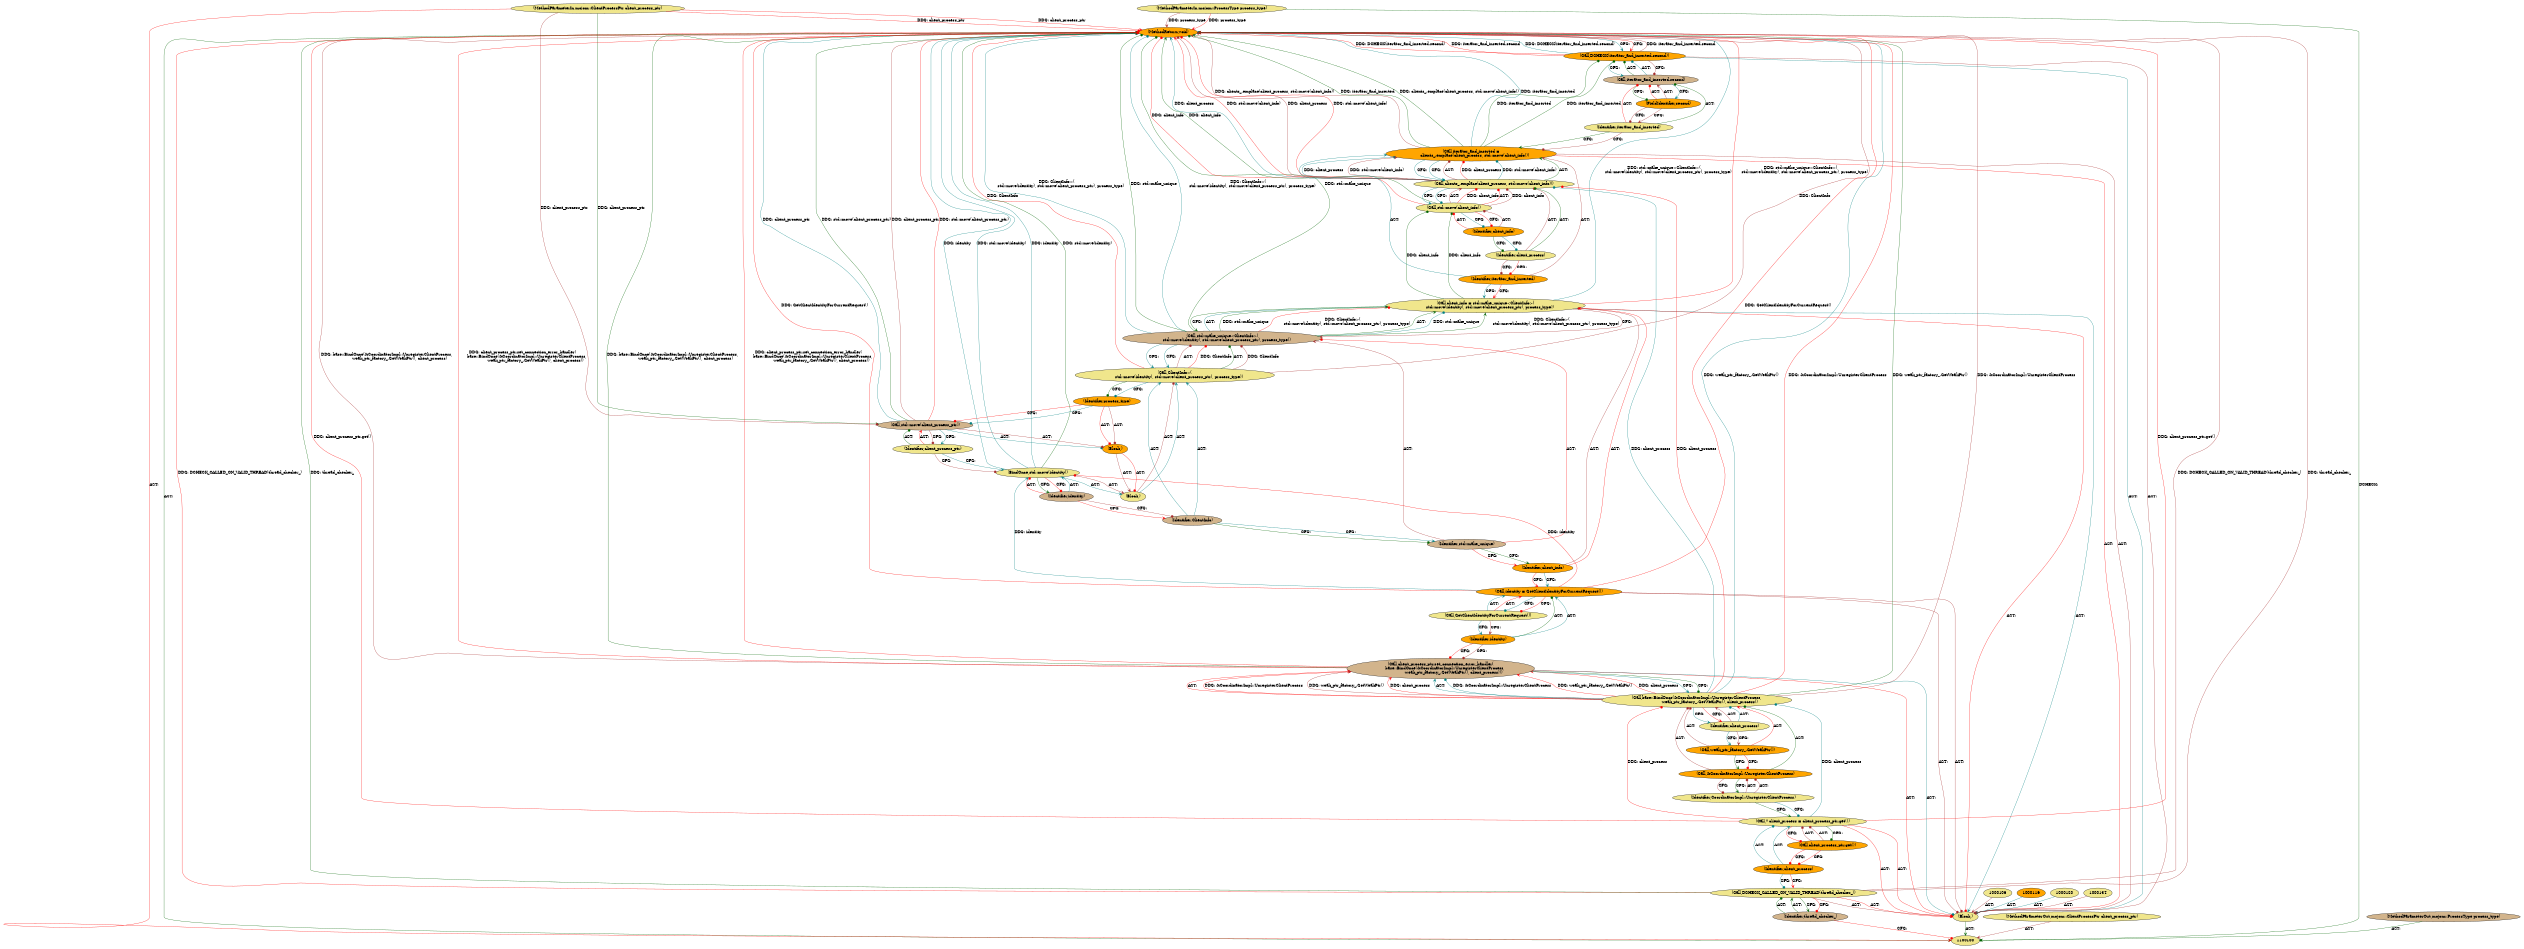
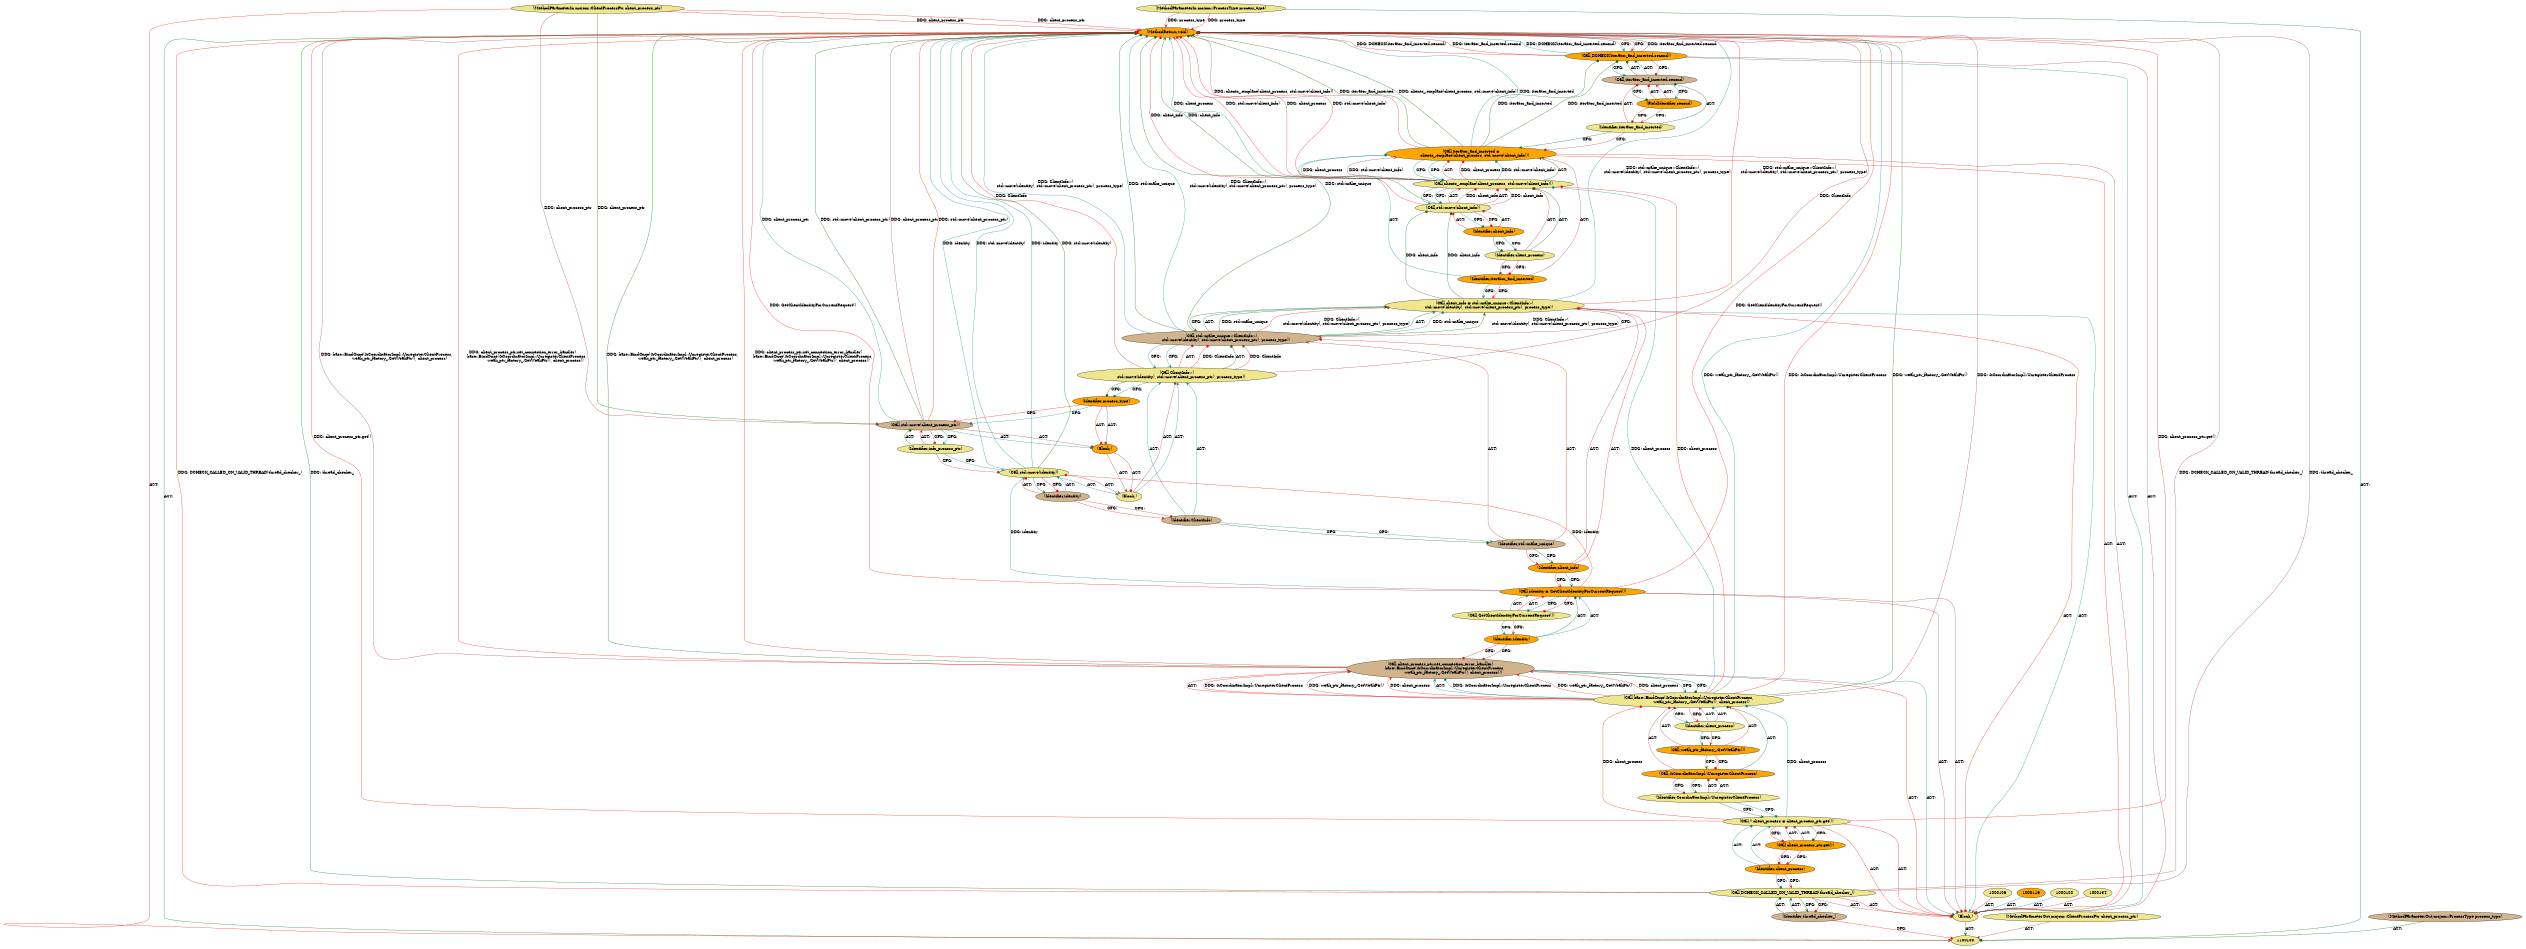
(933, 449) -> (935, 449)
(1038, 473) -> (1034, 473)
(2369, 485) -> (2366, 485)
